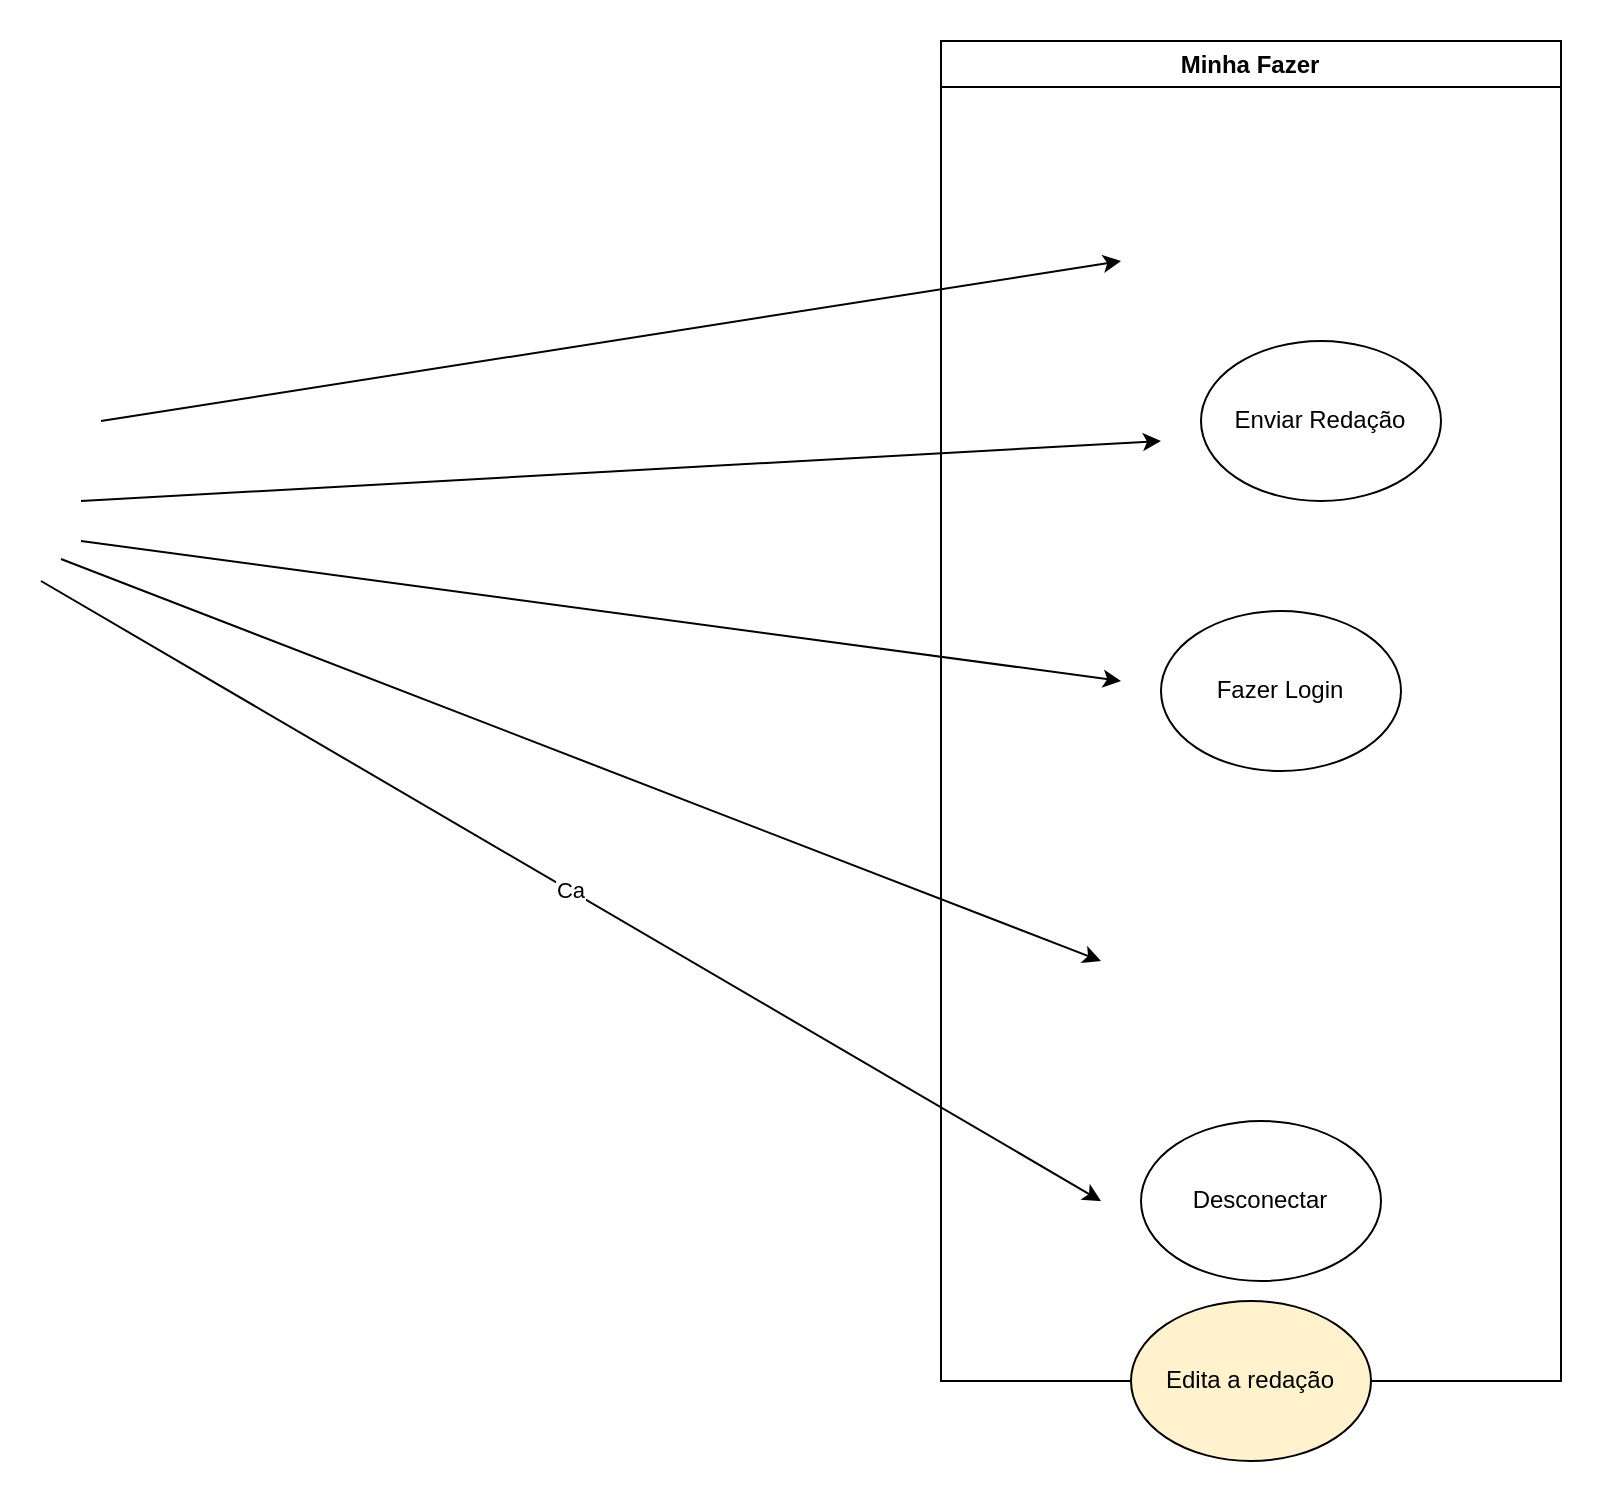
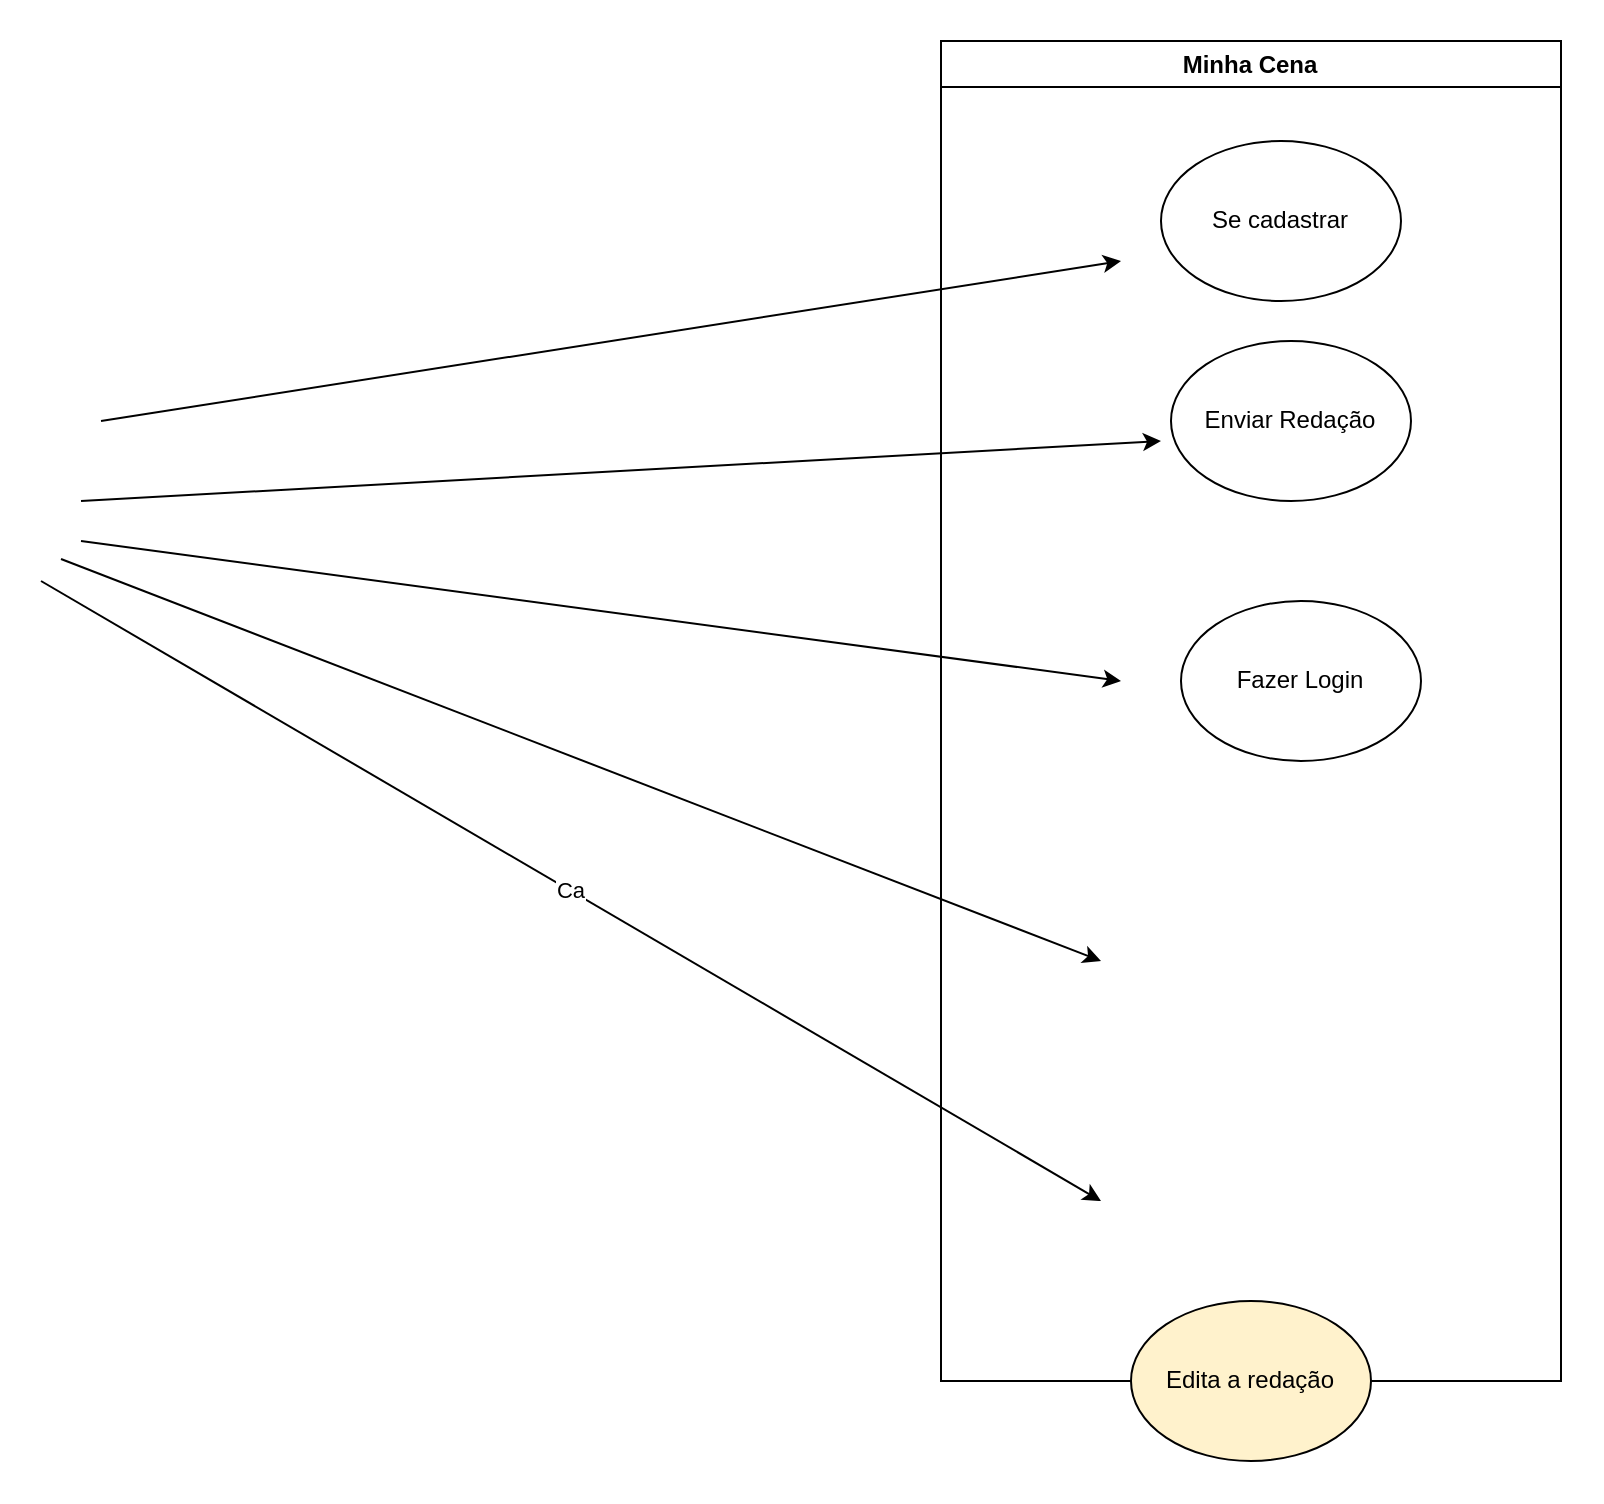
(1250, 65) -> (1250, 65)
none -> (1281, 221)
(1321, 421) -> (1291, 421)
(1281, 691) -> (1301, 681)
(1261, 1201) -> none
